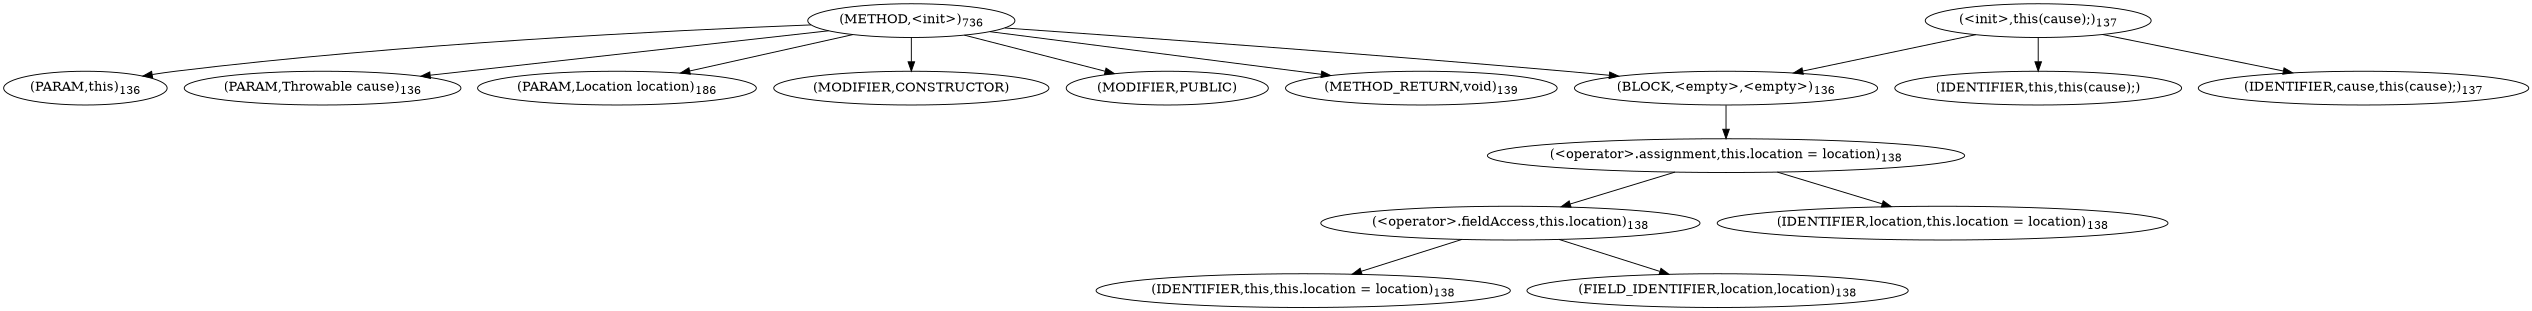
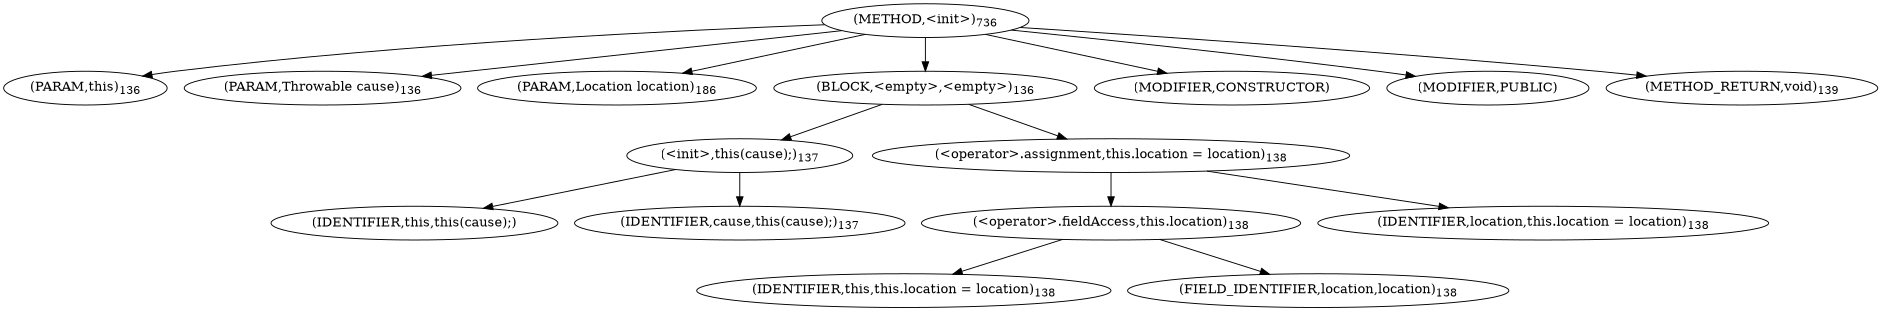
(1889, 53) -> (836, 121)
